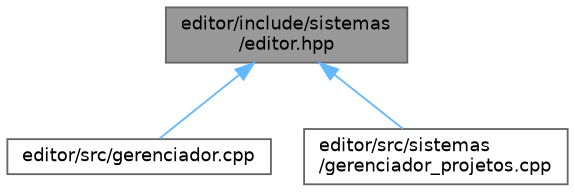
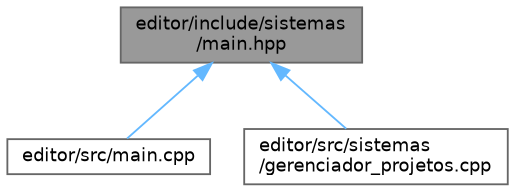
(287, 35) -> (241, 35)
(139, 157) -> (109, 157)
